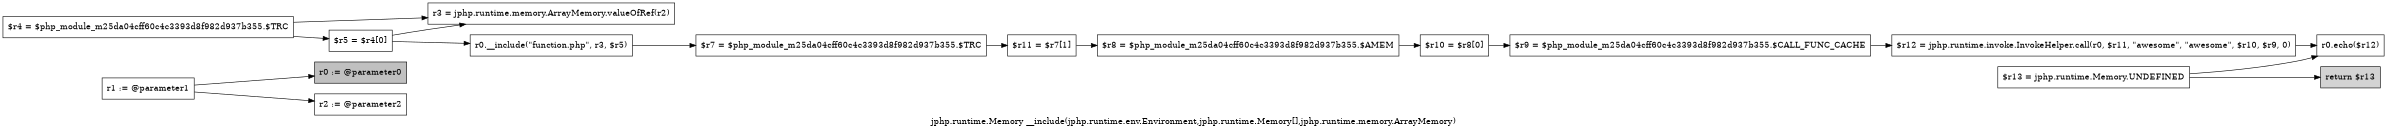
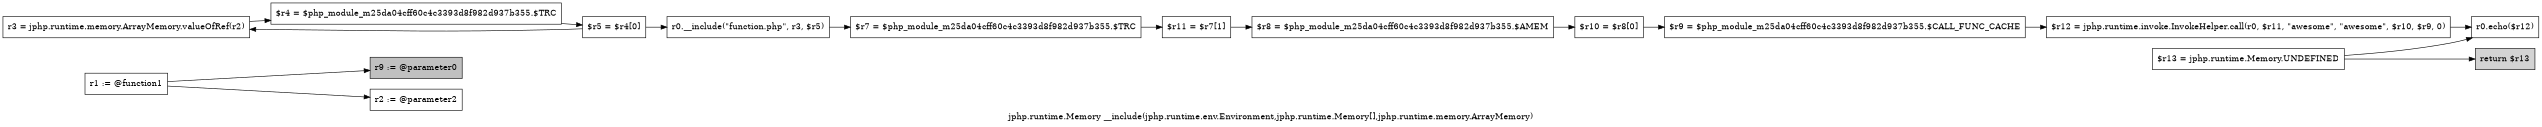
(358, 20) -> (257, 21)
(361, 73) -> (416, 68)
(148, 89) -> (126, 84)
